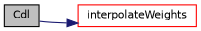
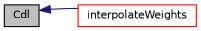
(53, 22) -> (64, 9)
